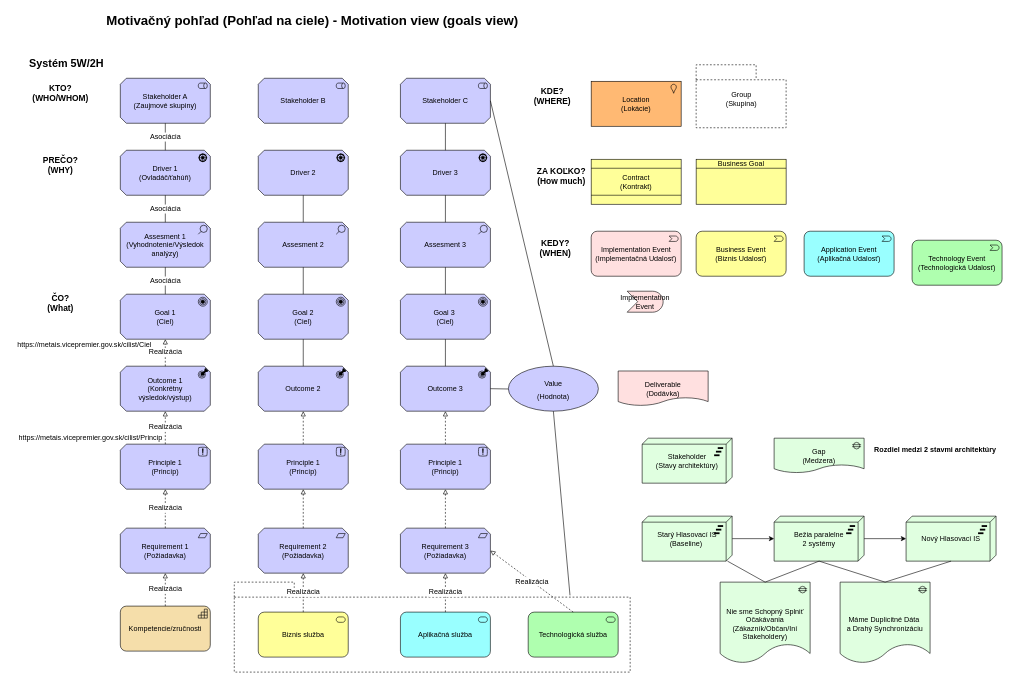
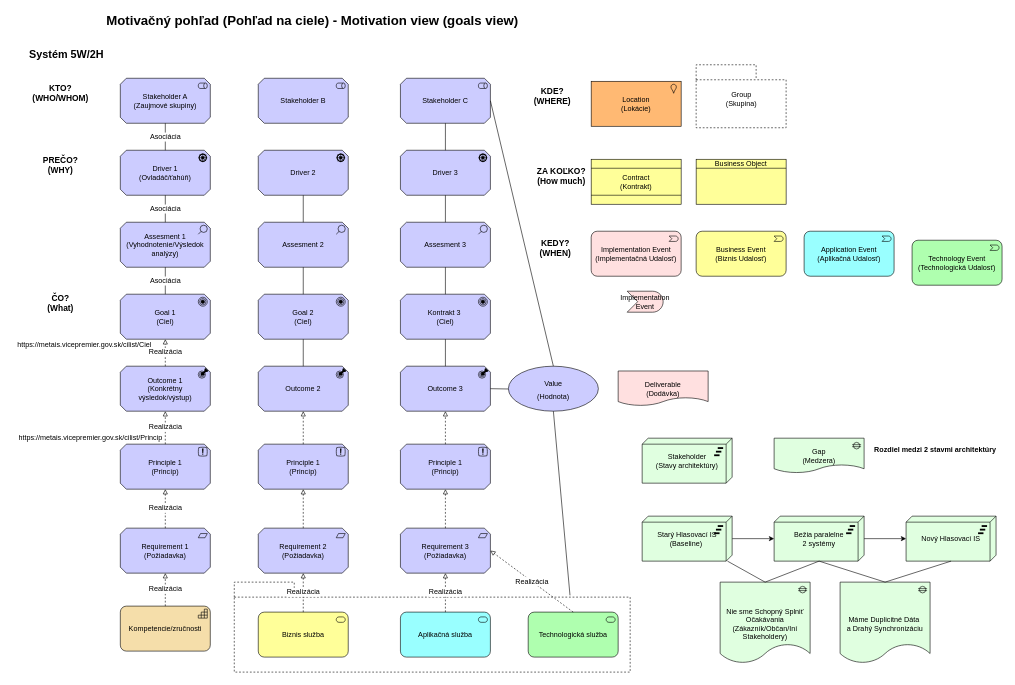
(66, 63) -> (66, 54)
(741, 159) -> (741, 159)
(446, 317) -> (446, 317)
